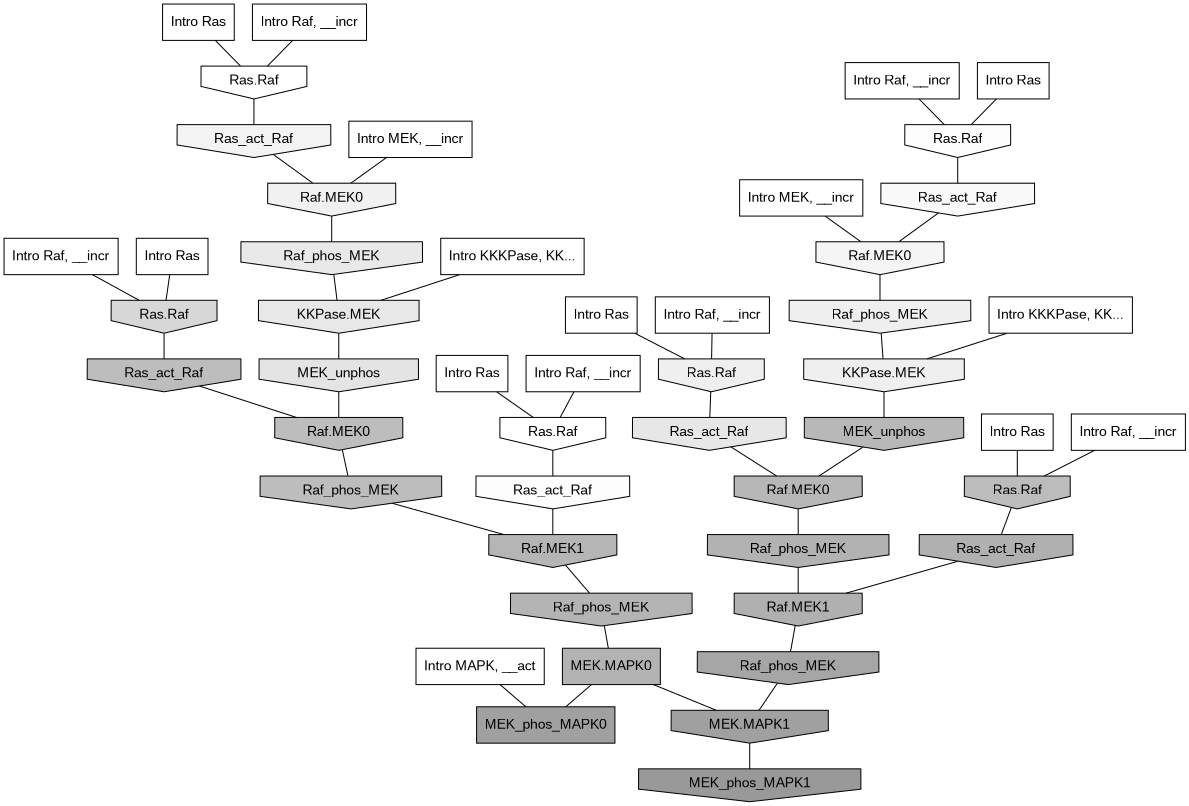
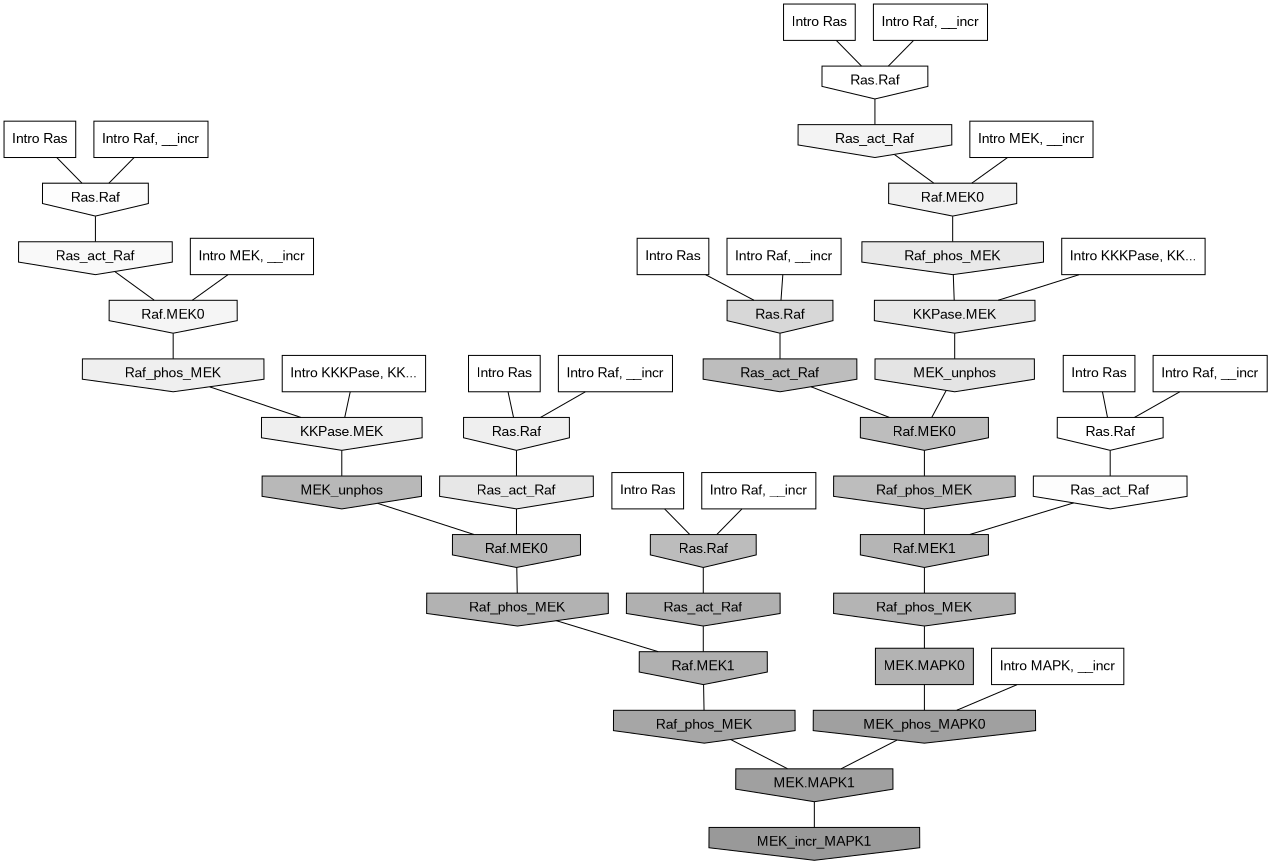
(480, 666) -> (1058, 666)
(685, 697) -> (869, 754)
(546, 725) -> (924, 725)
(750, 784) -> (814, 842)
